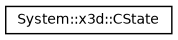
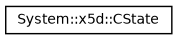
(89, 20) -> (89, 20)
